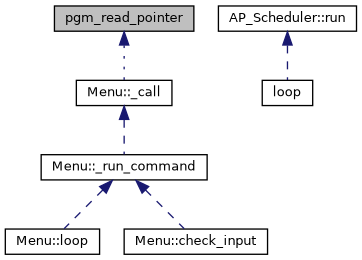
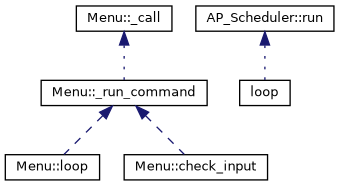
(124, 19) -> none
(287, 63) -> (265, 63)
(124, 137) -> (124, 63)
